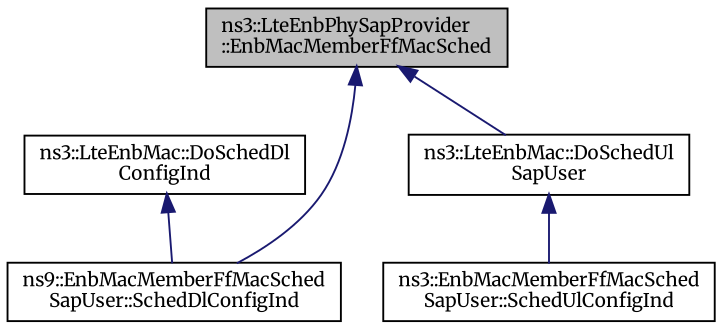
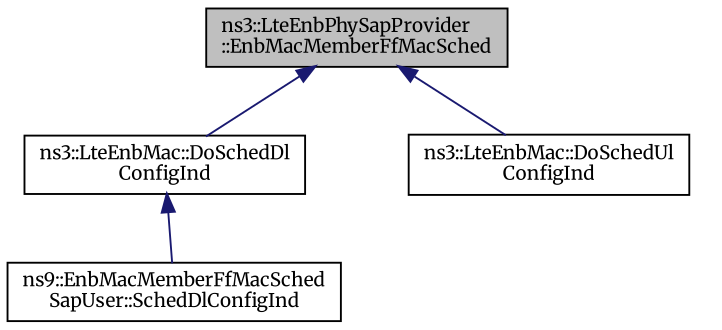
(549, 165) -> (549, 165)
(323, 192) -> (253, 106)
(549, 292) -> none
